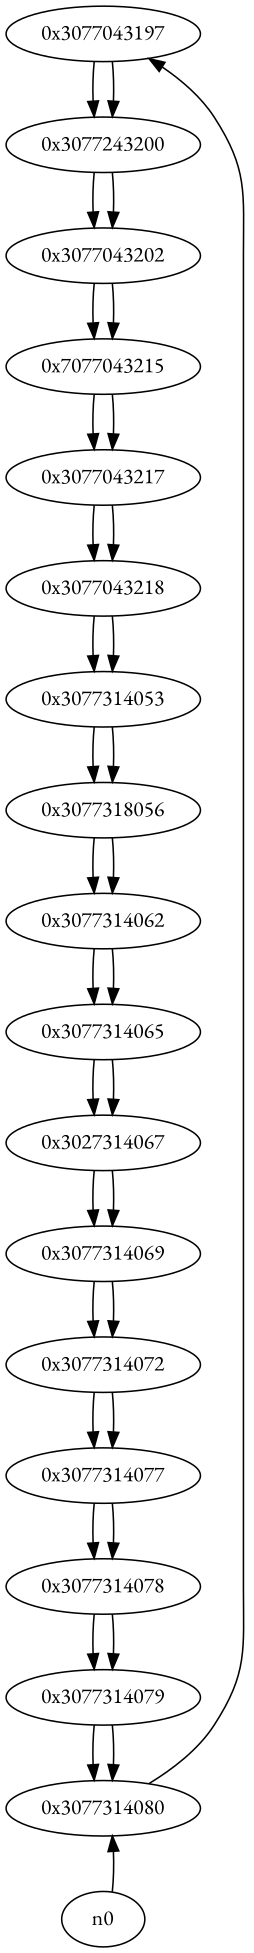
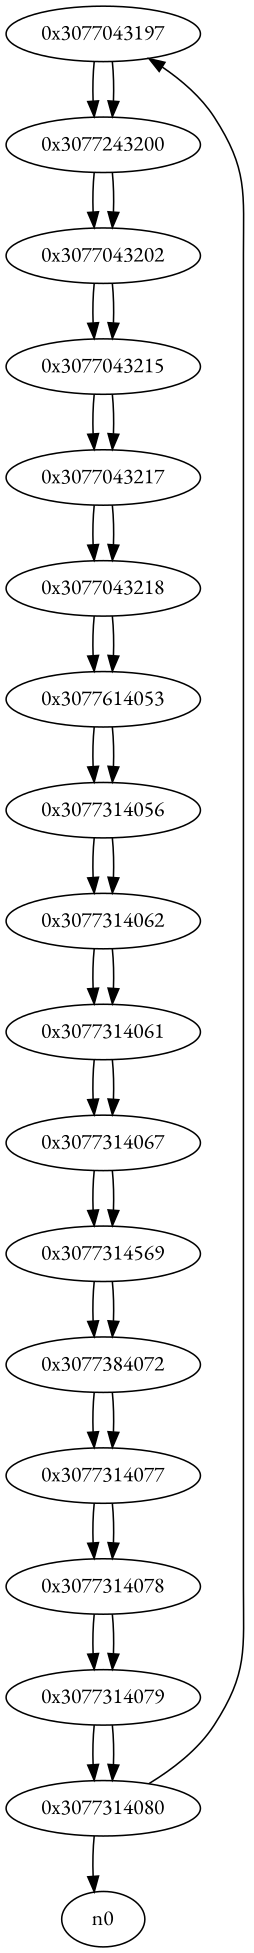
(103, 367) -> (103, 367)
(103, 699) -> (103, 699)
(103, 810) -> (103, 810)
(103, 1032) -> (103, 1032)
(103, 1143) -> (103, 1143)
(103, 1254) -> (103, 1254)
(103, 1365) -> (103, 1365)
(114, 1872) -> (93, 1856)
